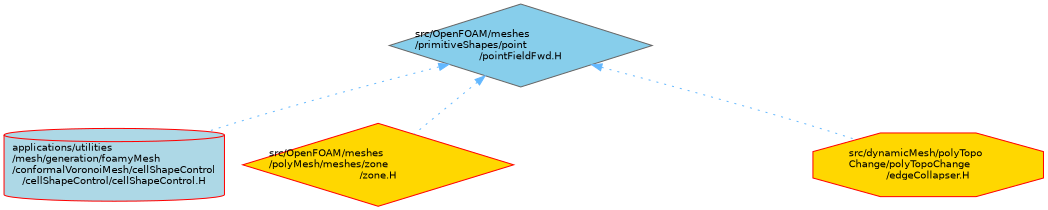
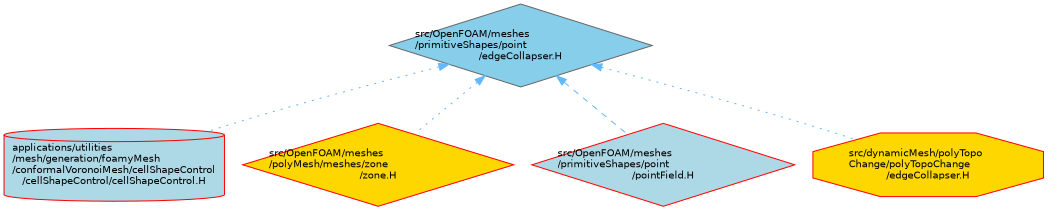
(521, 46) -> (521, 46)
none -> (663, 165)
